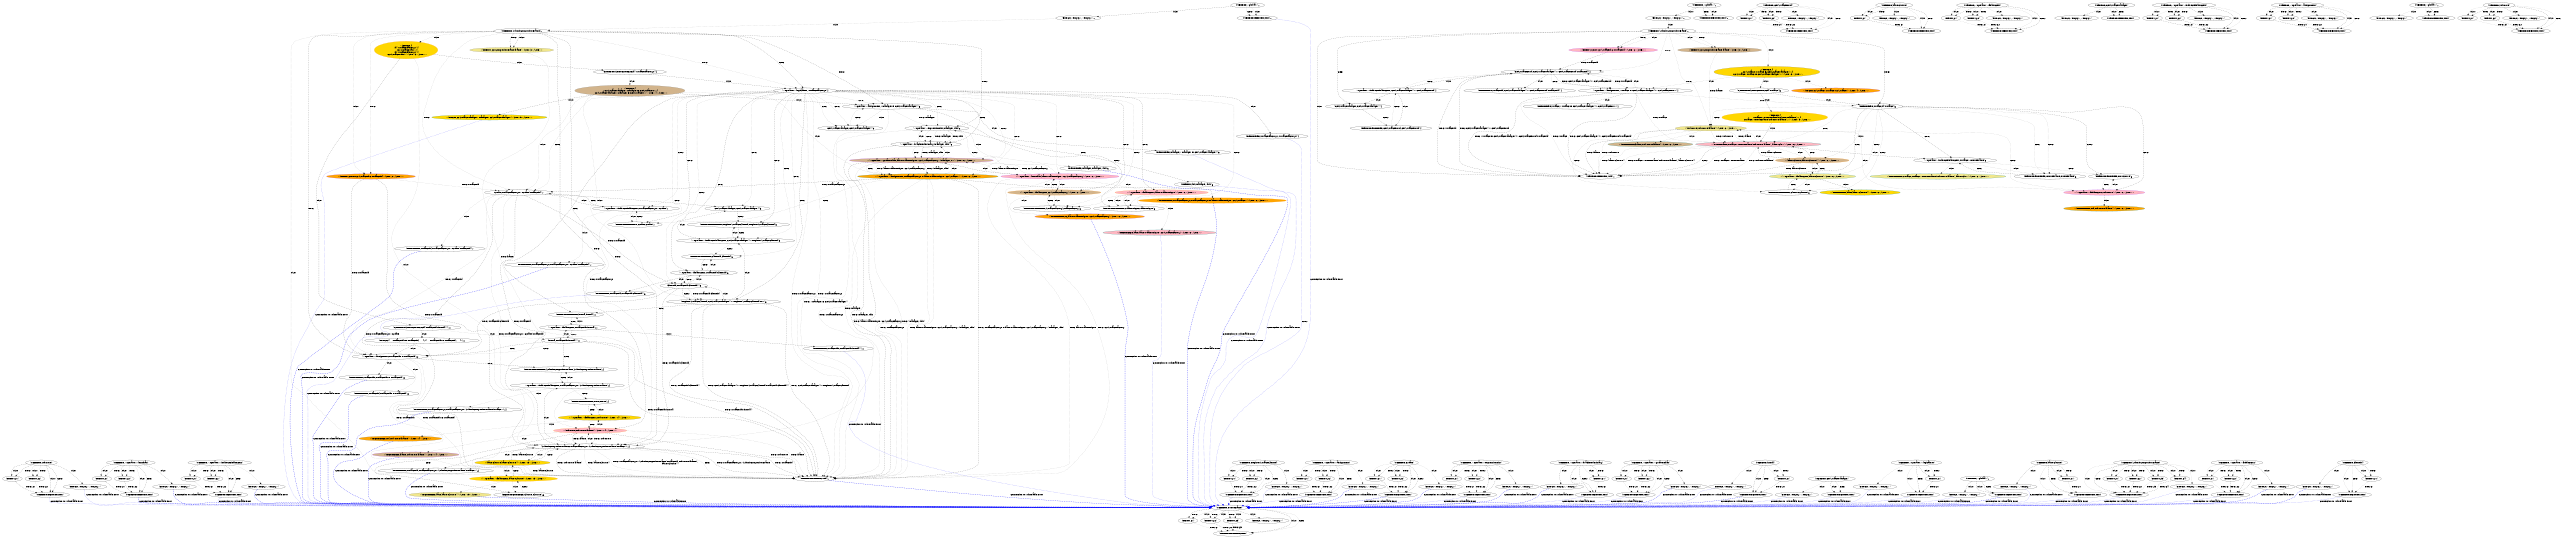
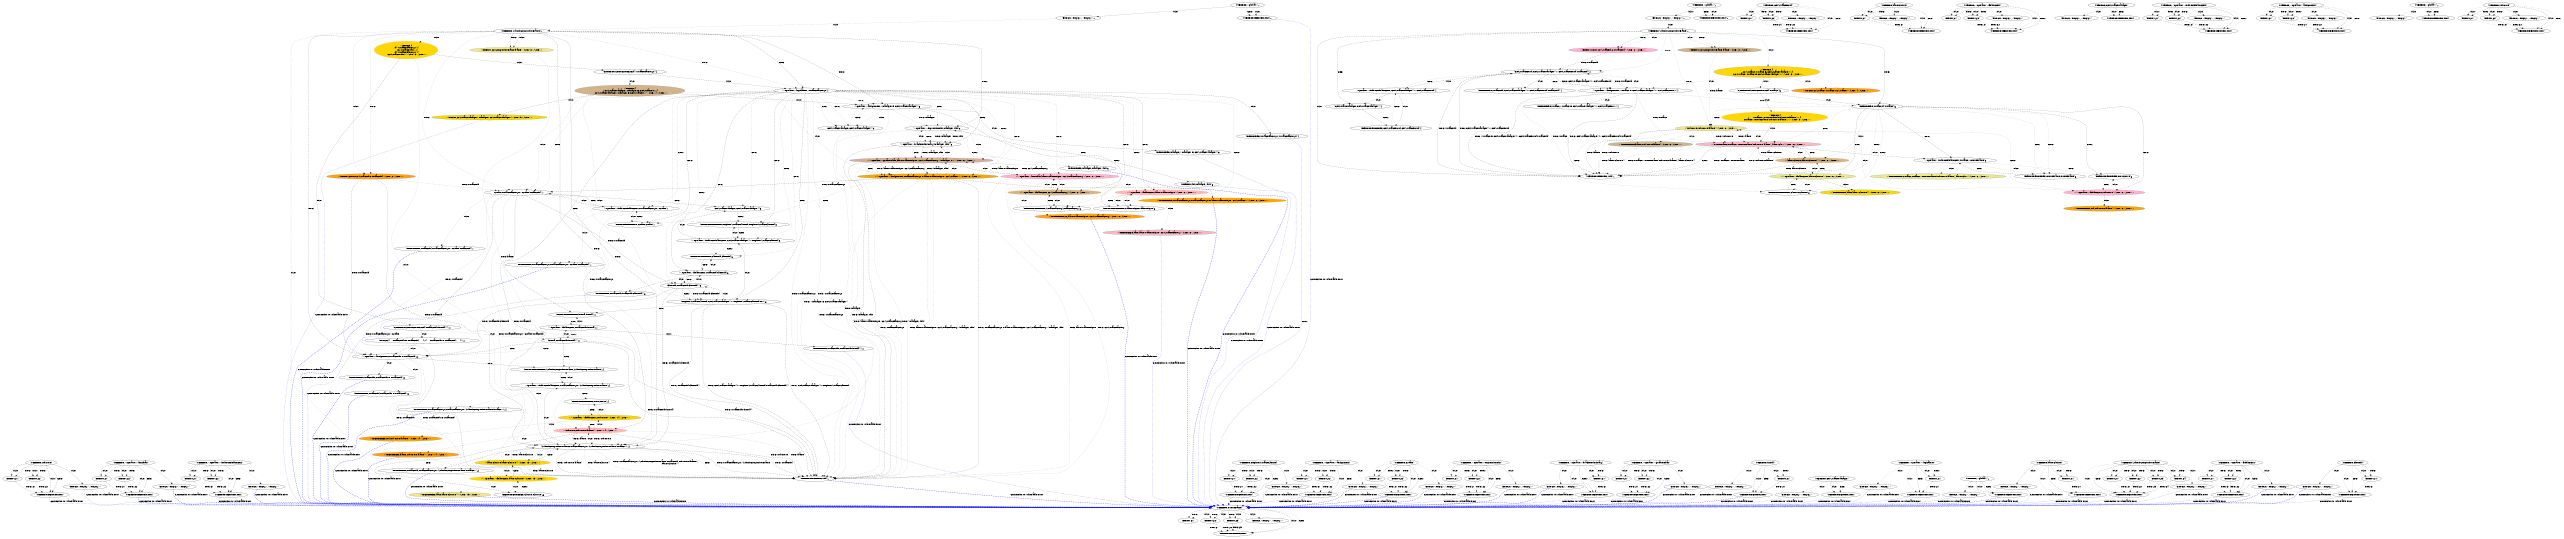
(416, 455) -> (416, 455)
